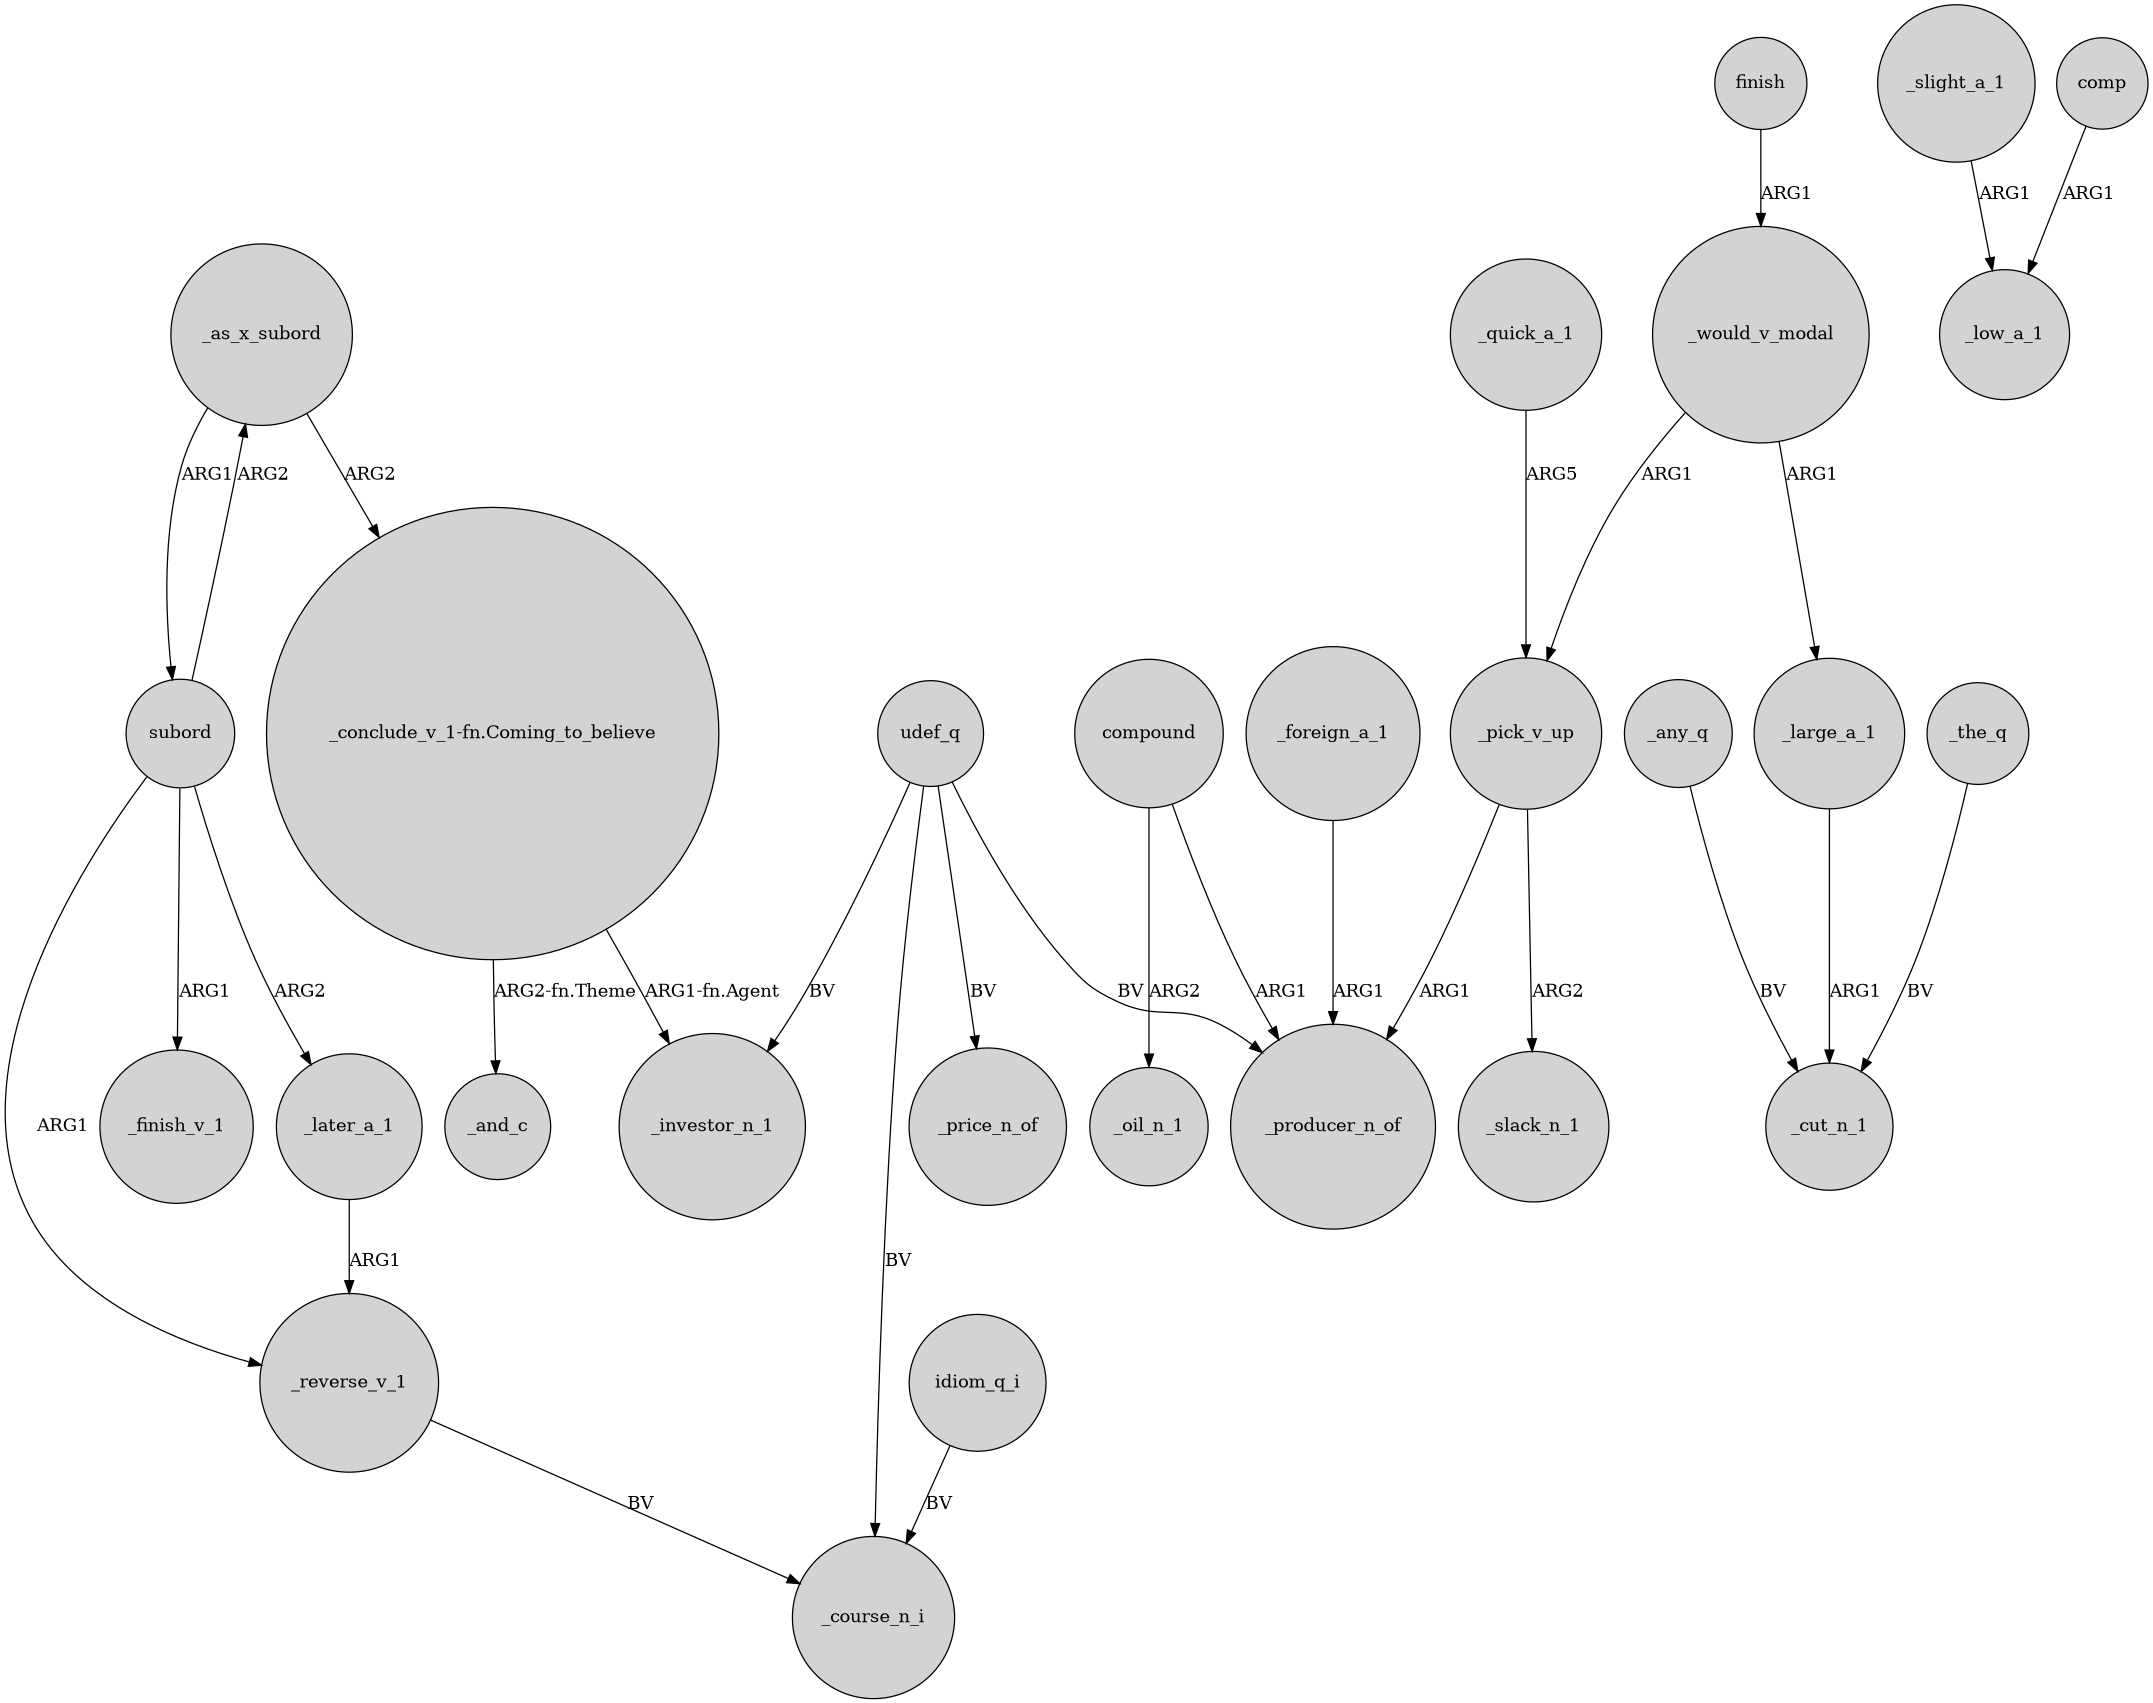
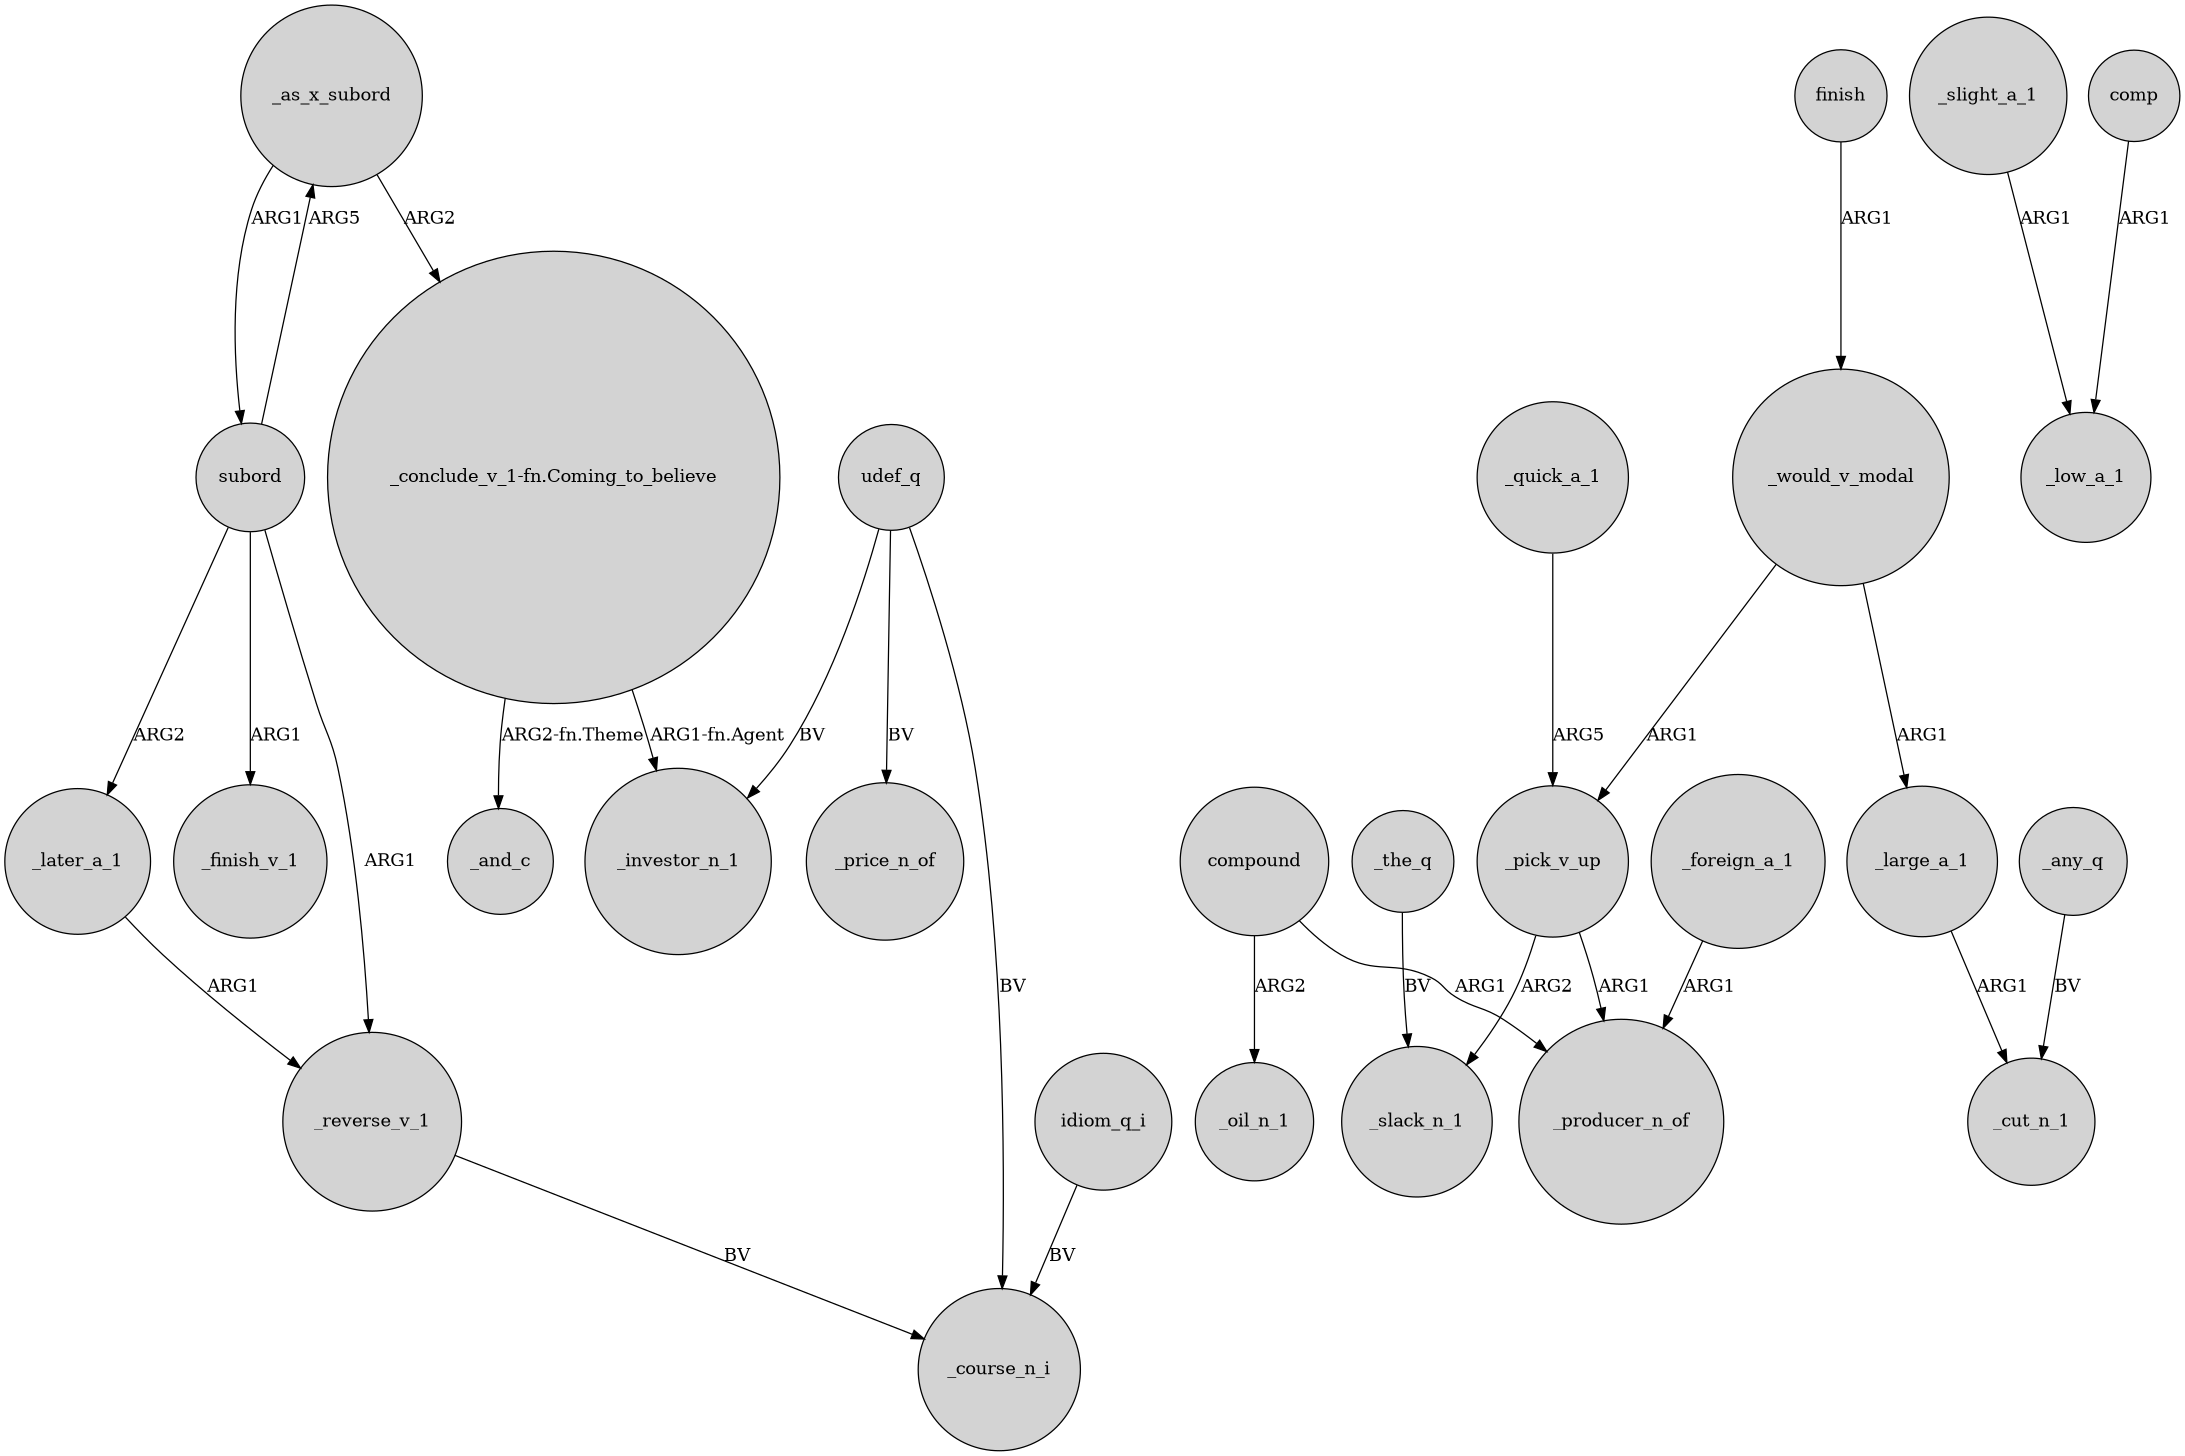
(264, 475) -> (335, 219)
(1928, 926) -> (1403, 977)
(1065, 961) -> none
